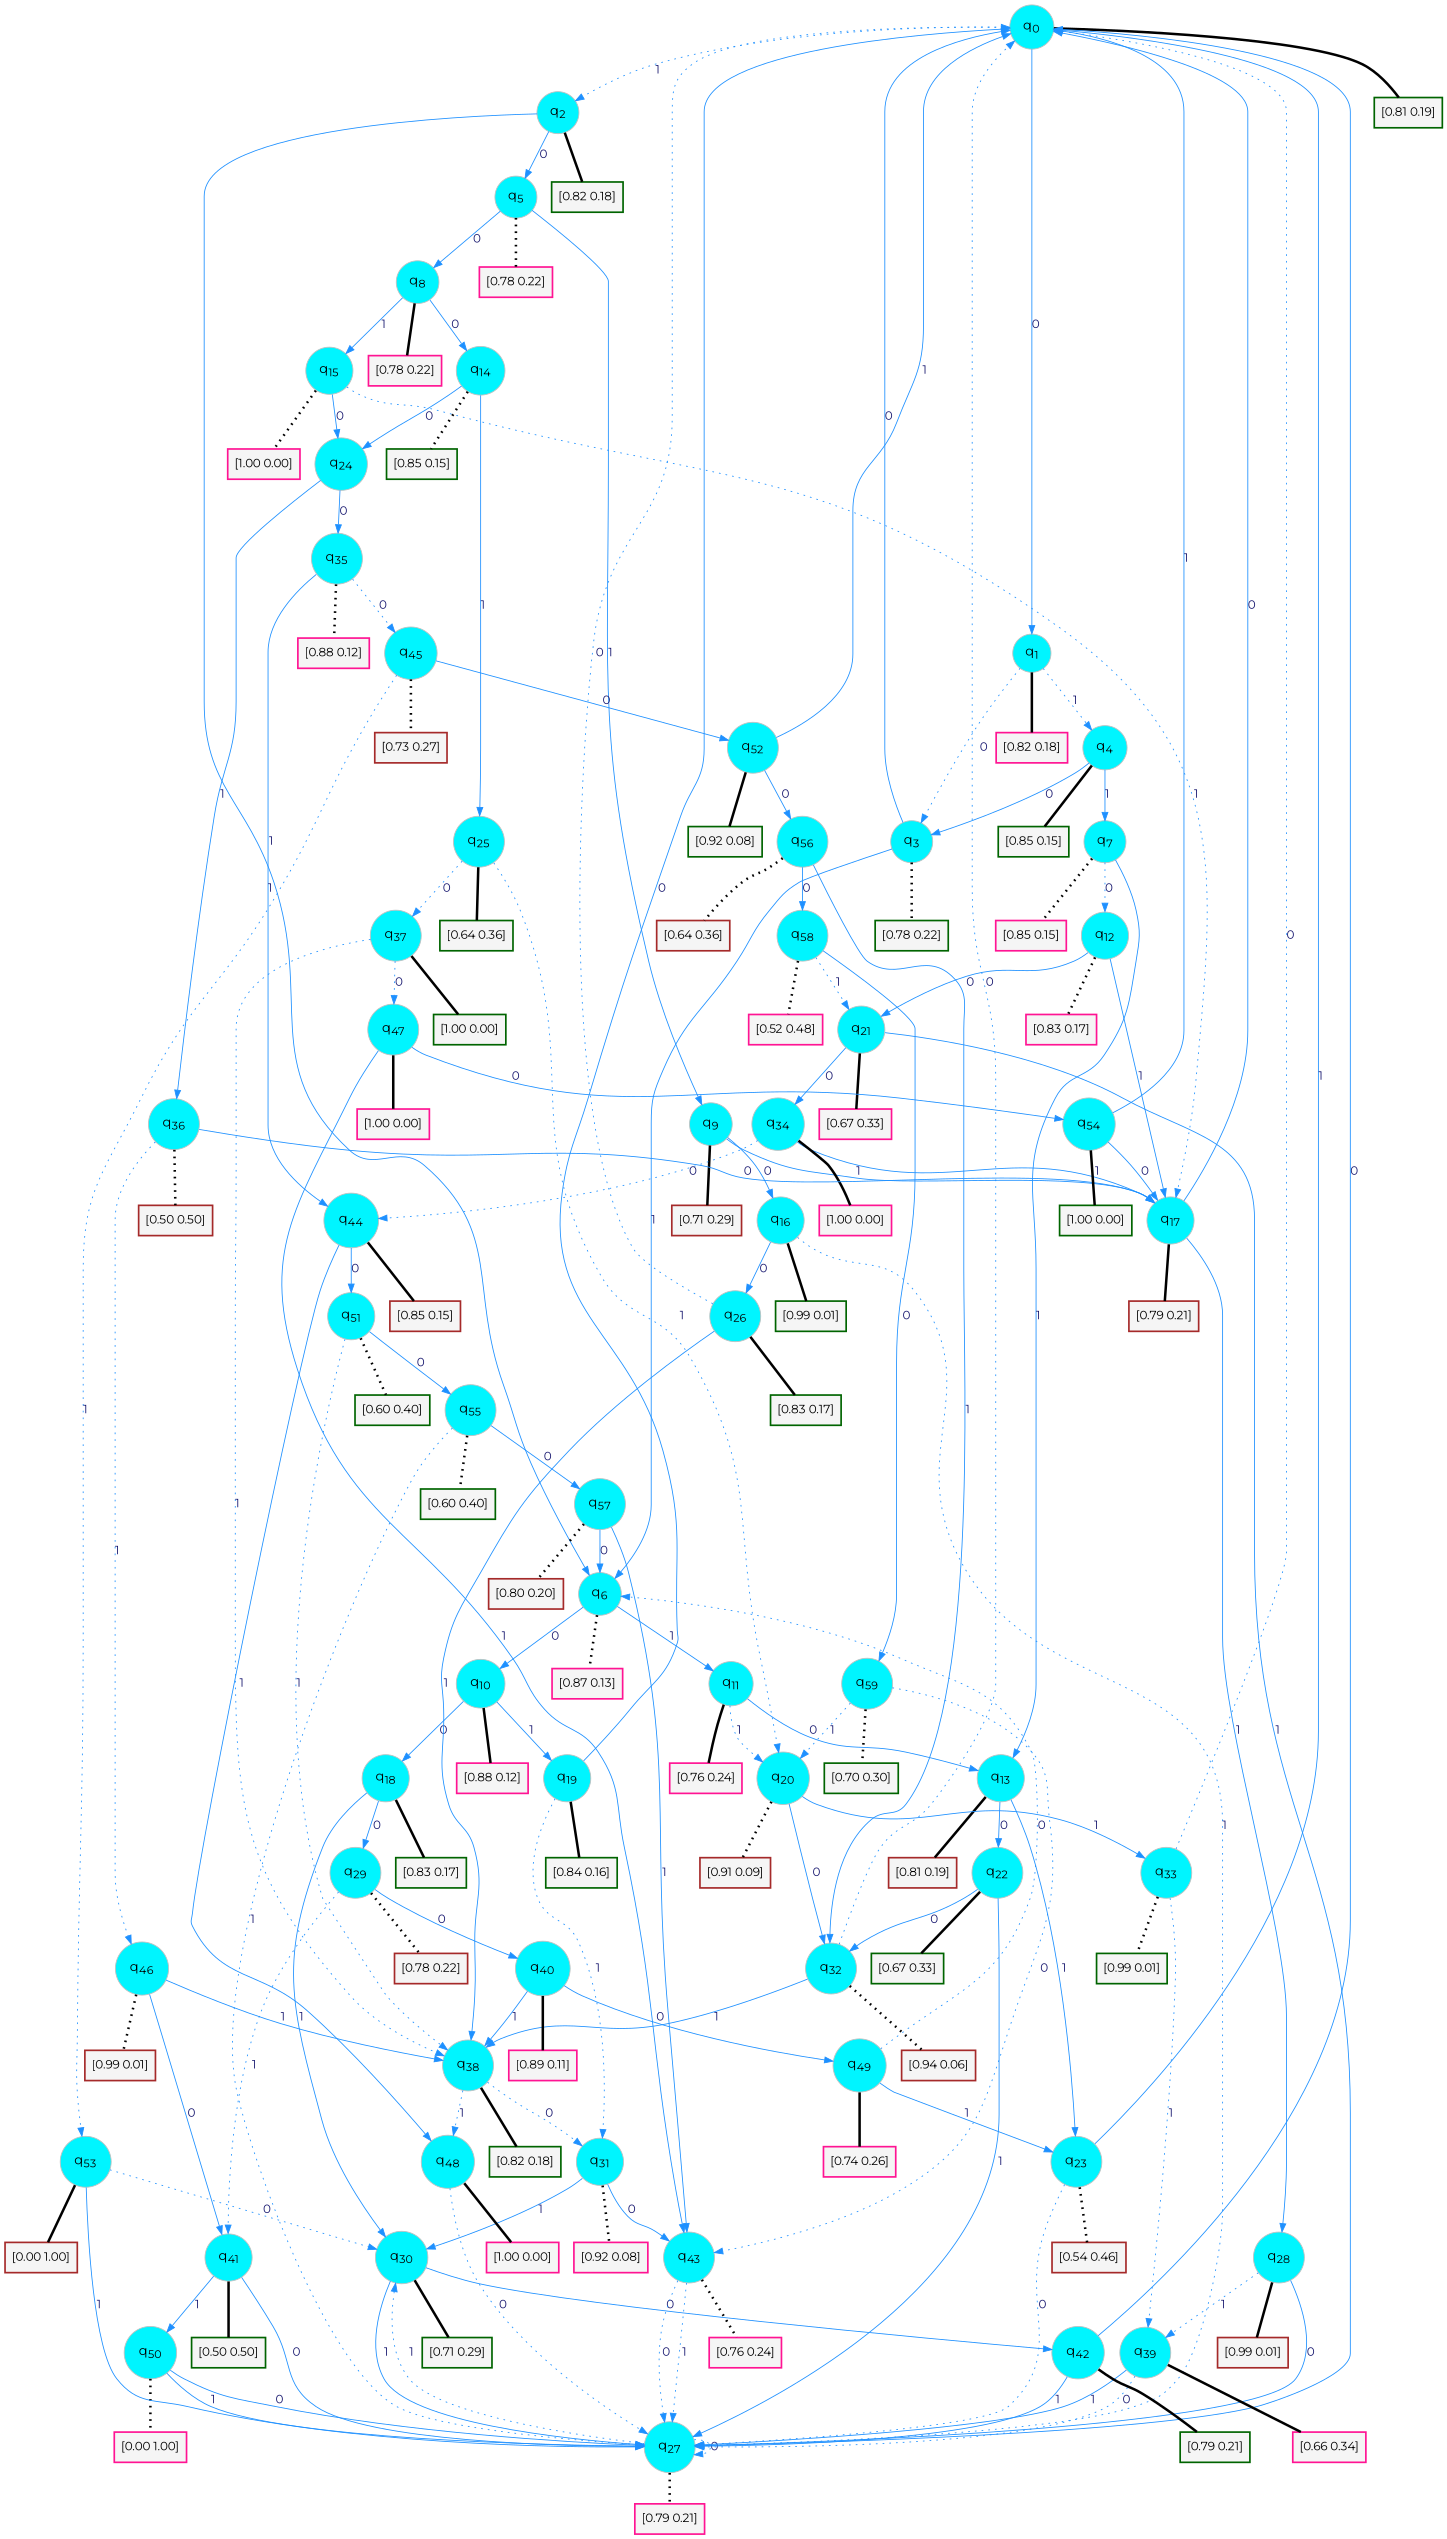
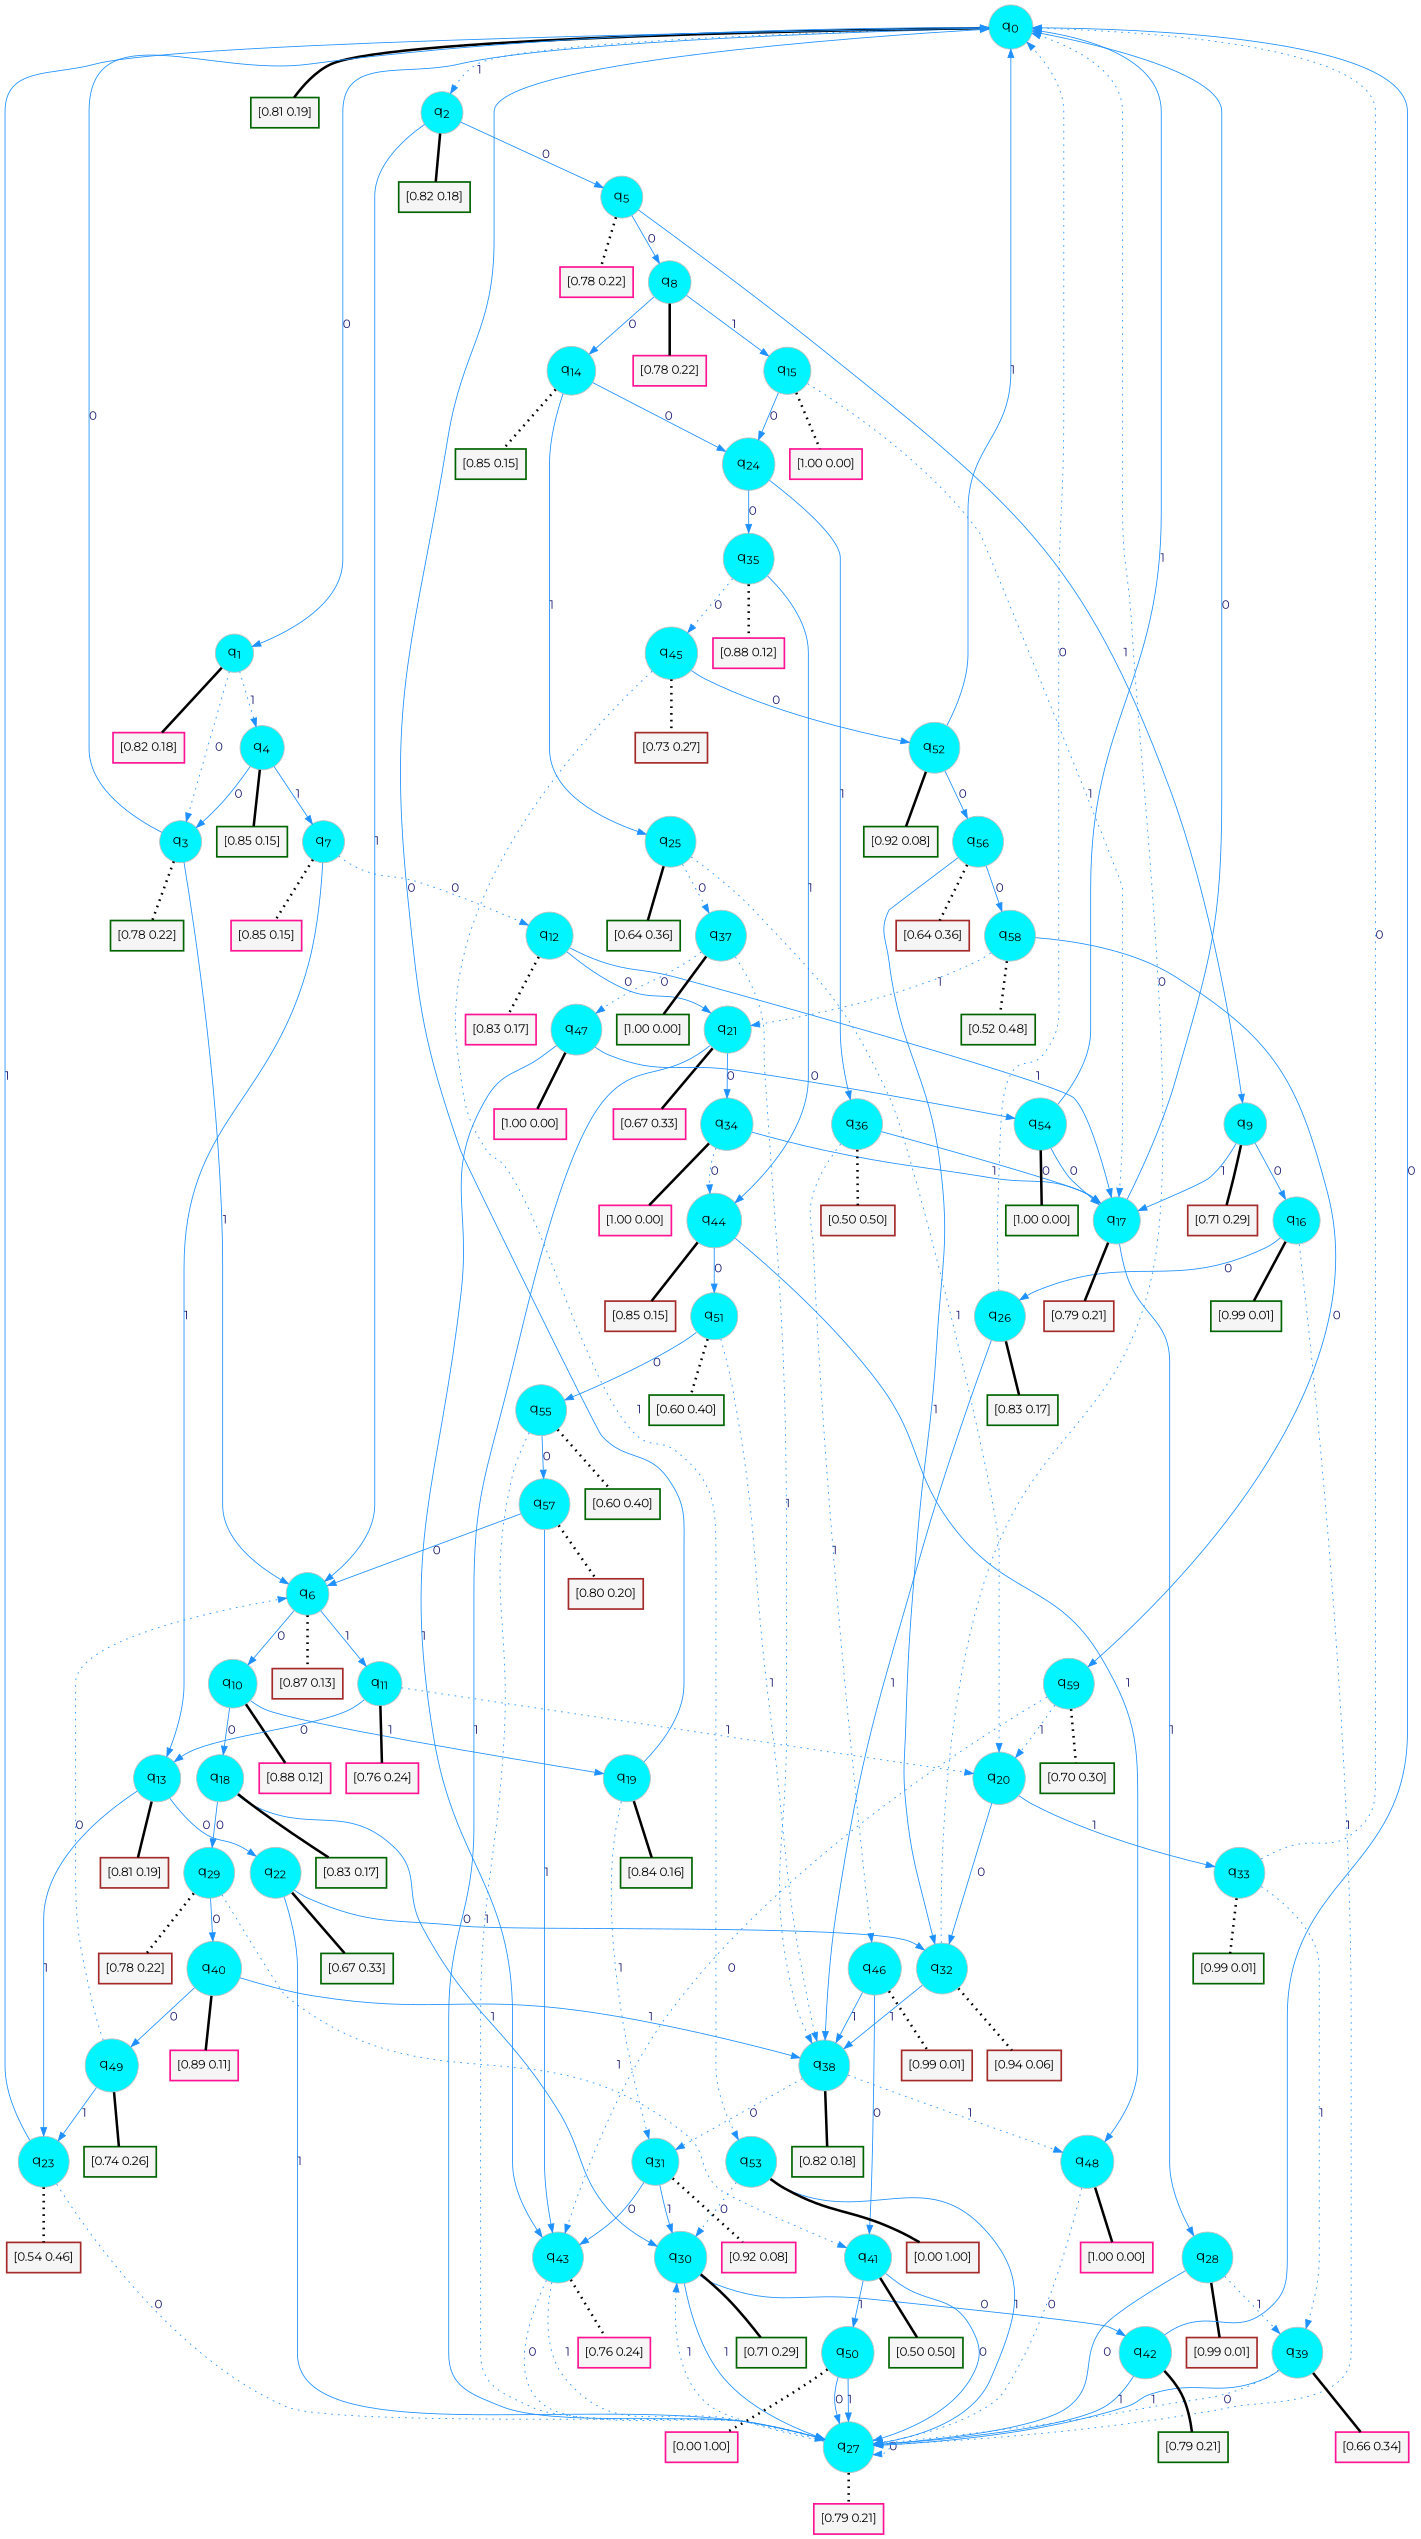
(786, 1030) -> (998, 1030)
(587, 1684) -> (308, 1684)
(735, 1873) -> none
(860, 2162) -> (120, 2162)
